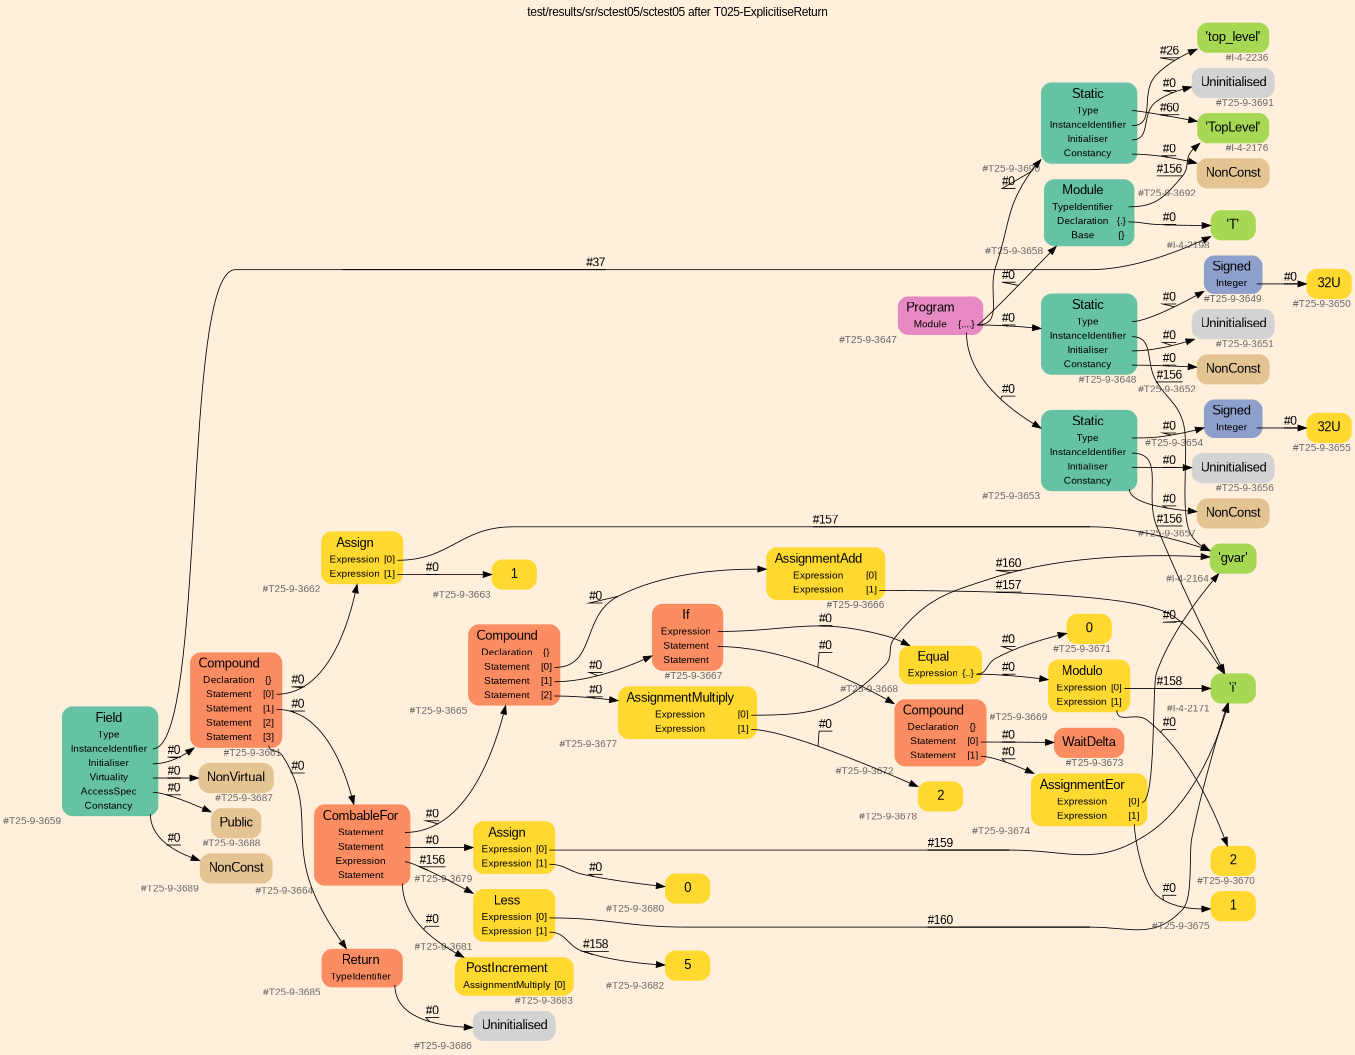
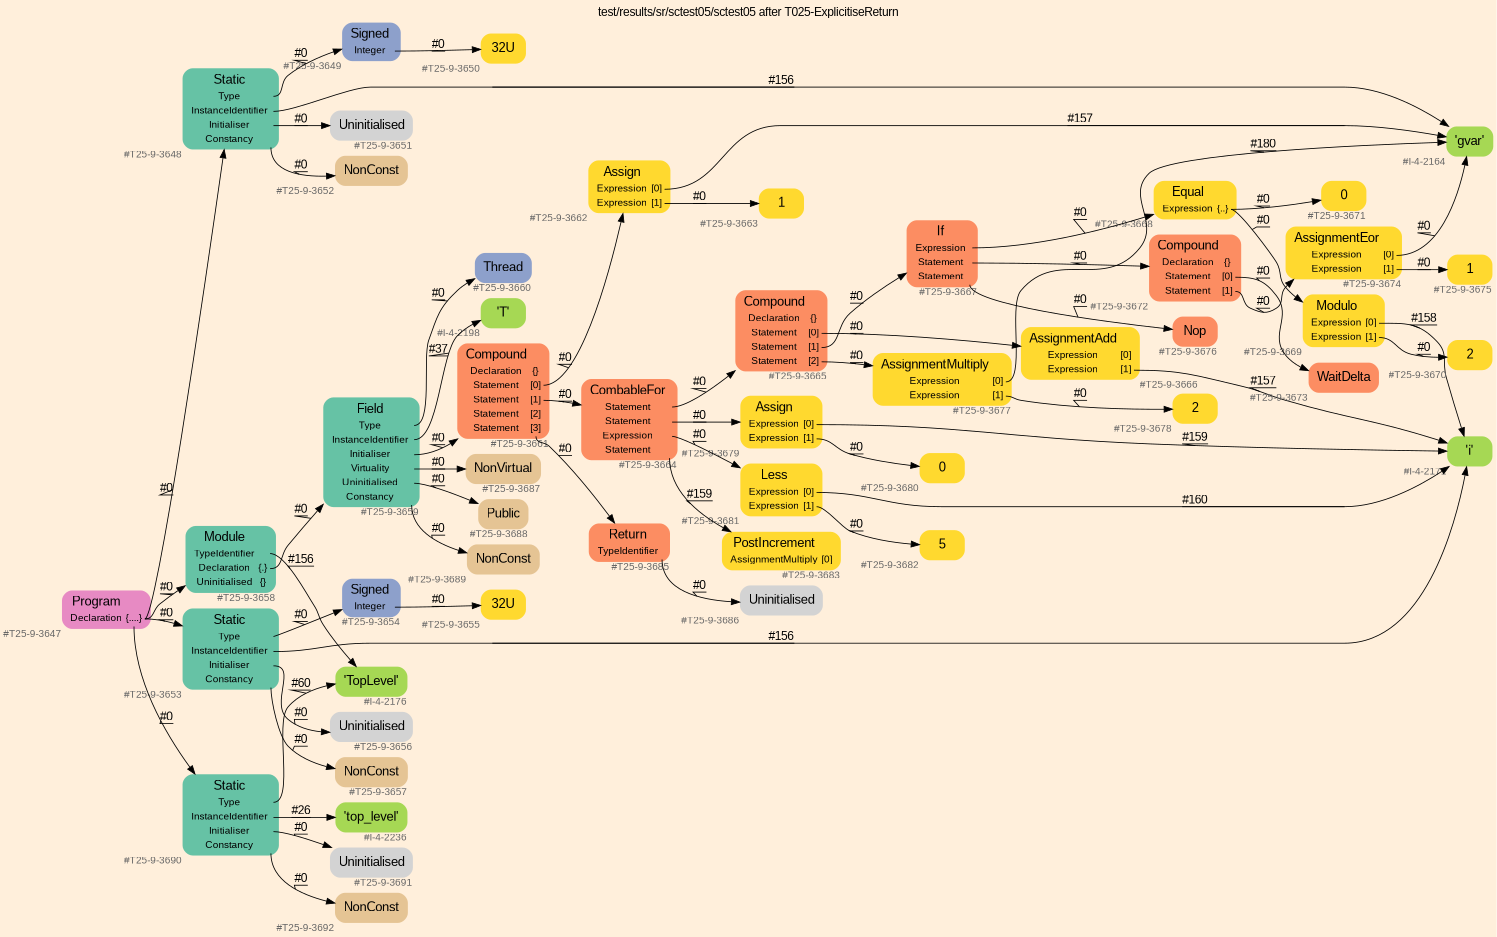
(1165, 225) -> (292, 540)
(1083, 235) -> (224, 582)
none -> (503, 268)
(930, 324) -> (96, 618)
none -> (1195, 332)
(1009, 564) -> (1263, 144)
(109, 791) -> (370, 482)
(433, 861) -> (700, 435)
(433, 920) -> (700, 495)
(596, 945) -> (857, 525)
